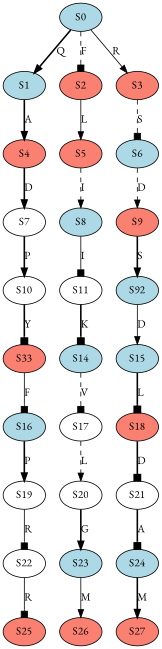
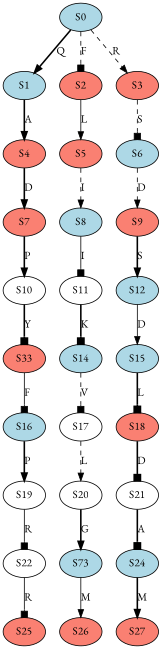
(107, 48) -> (107, 48)
(24, 222) -> (24, 222)
(137, 290) -> (137, 290)
(81, 563) -> (81, 563)
